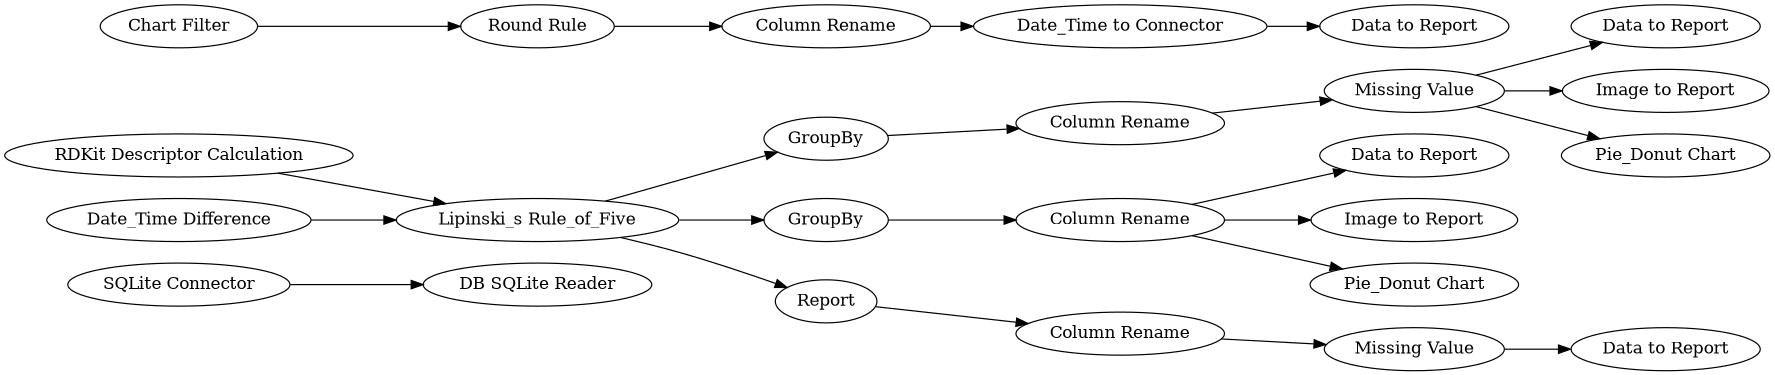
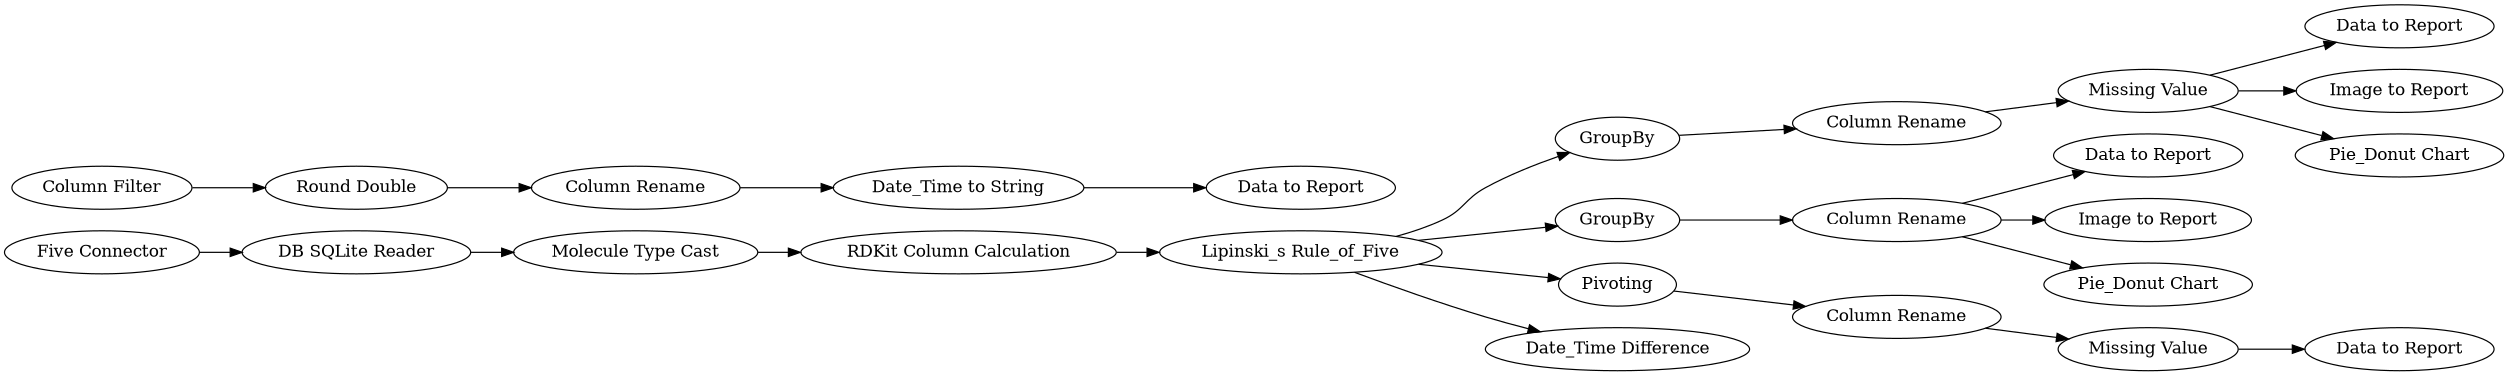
(179, 26) -> (102, 188)
(537, 26) -> (356, 188)
(1120, 26) -> (959, 188)
(179, 155) -> (959, 252)
(347, 220) -> (1441, 303)
none -> (636, 252)
(179, 285) -> (102, 252)
(826, 301) -> (1617, 285)
